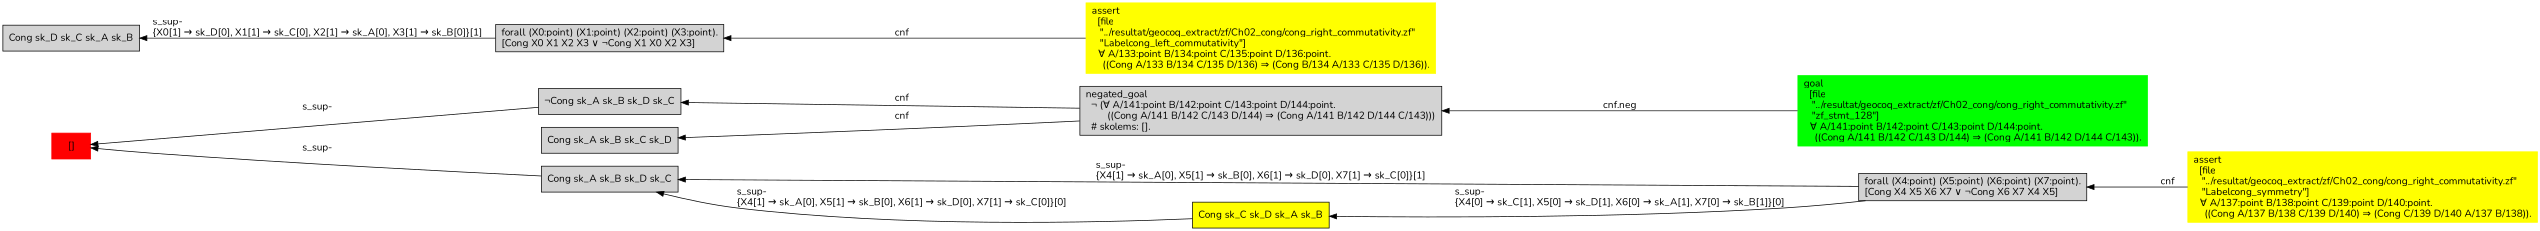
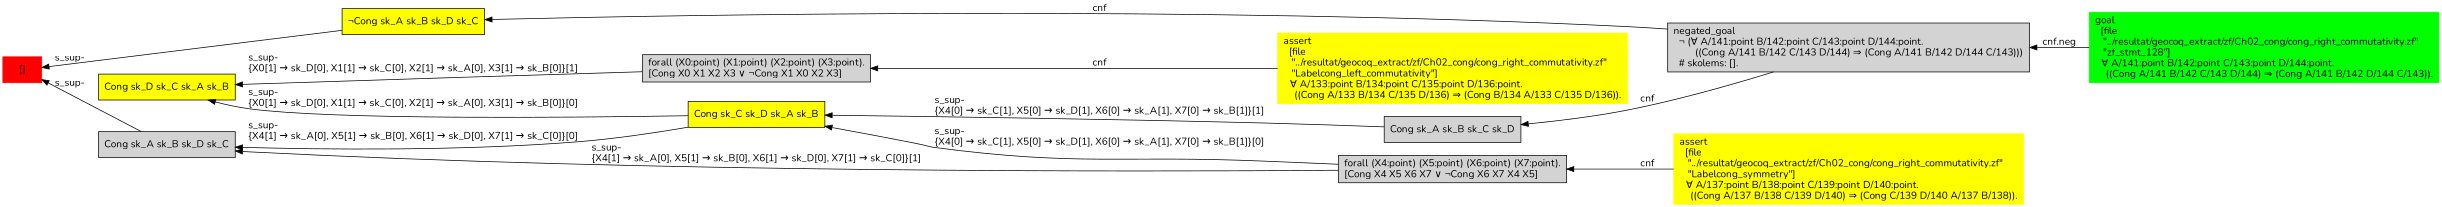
(71, 38) -> (167, 87)
(610, 101) -> (413, 22)
none -> (451, 117)
none -> (1108, 120)
